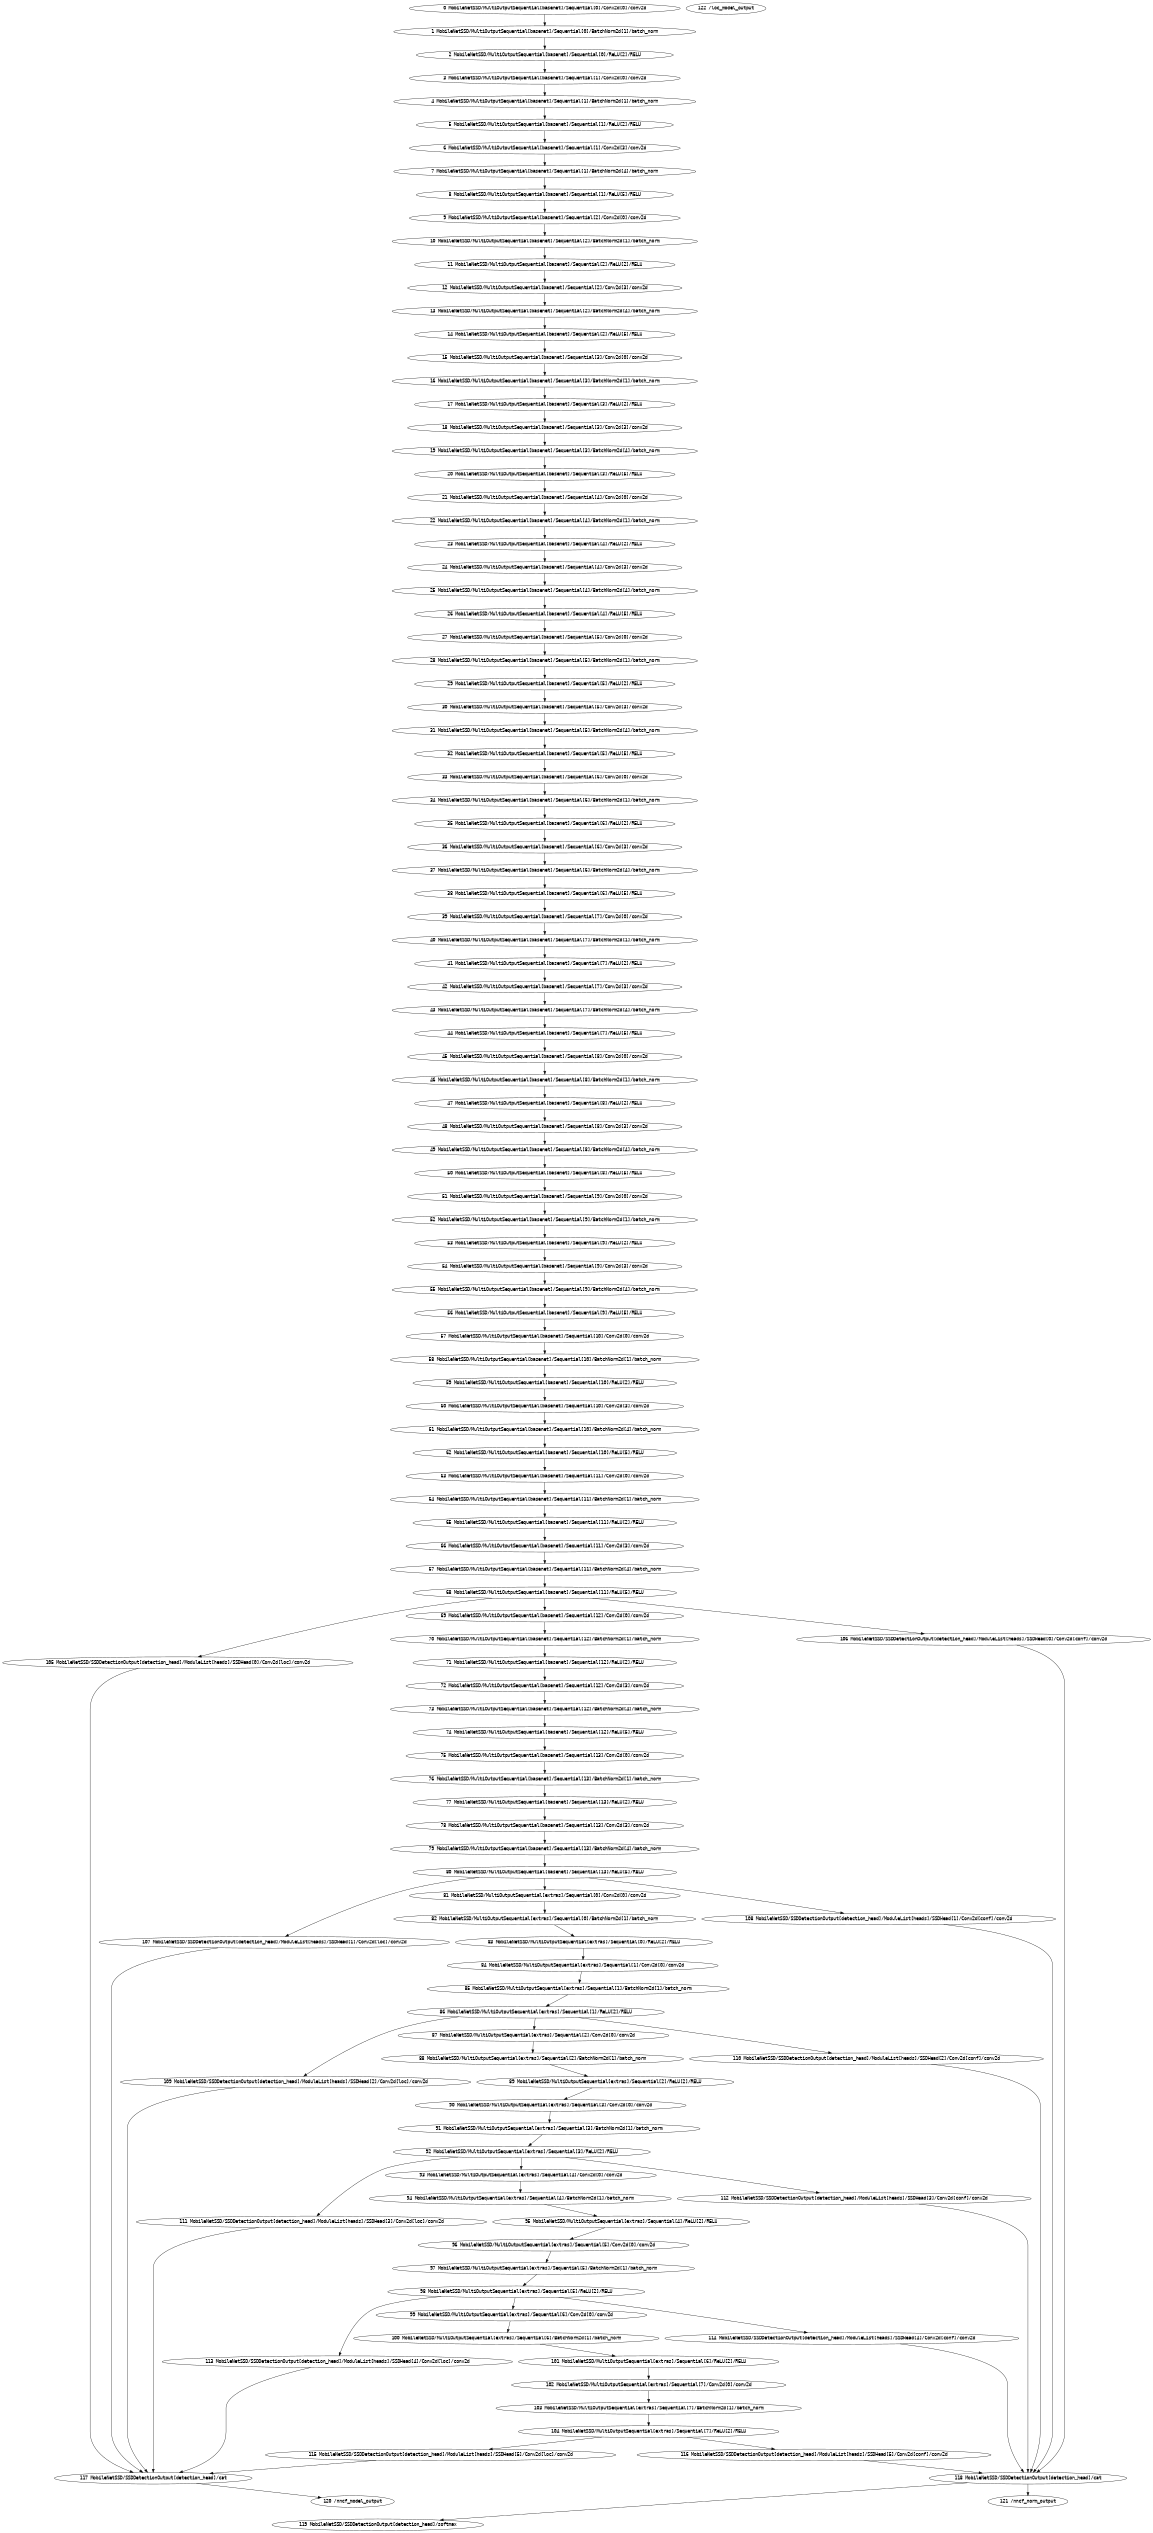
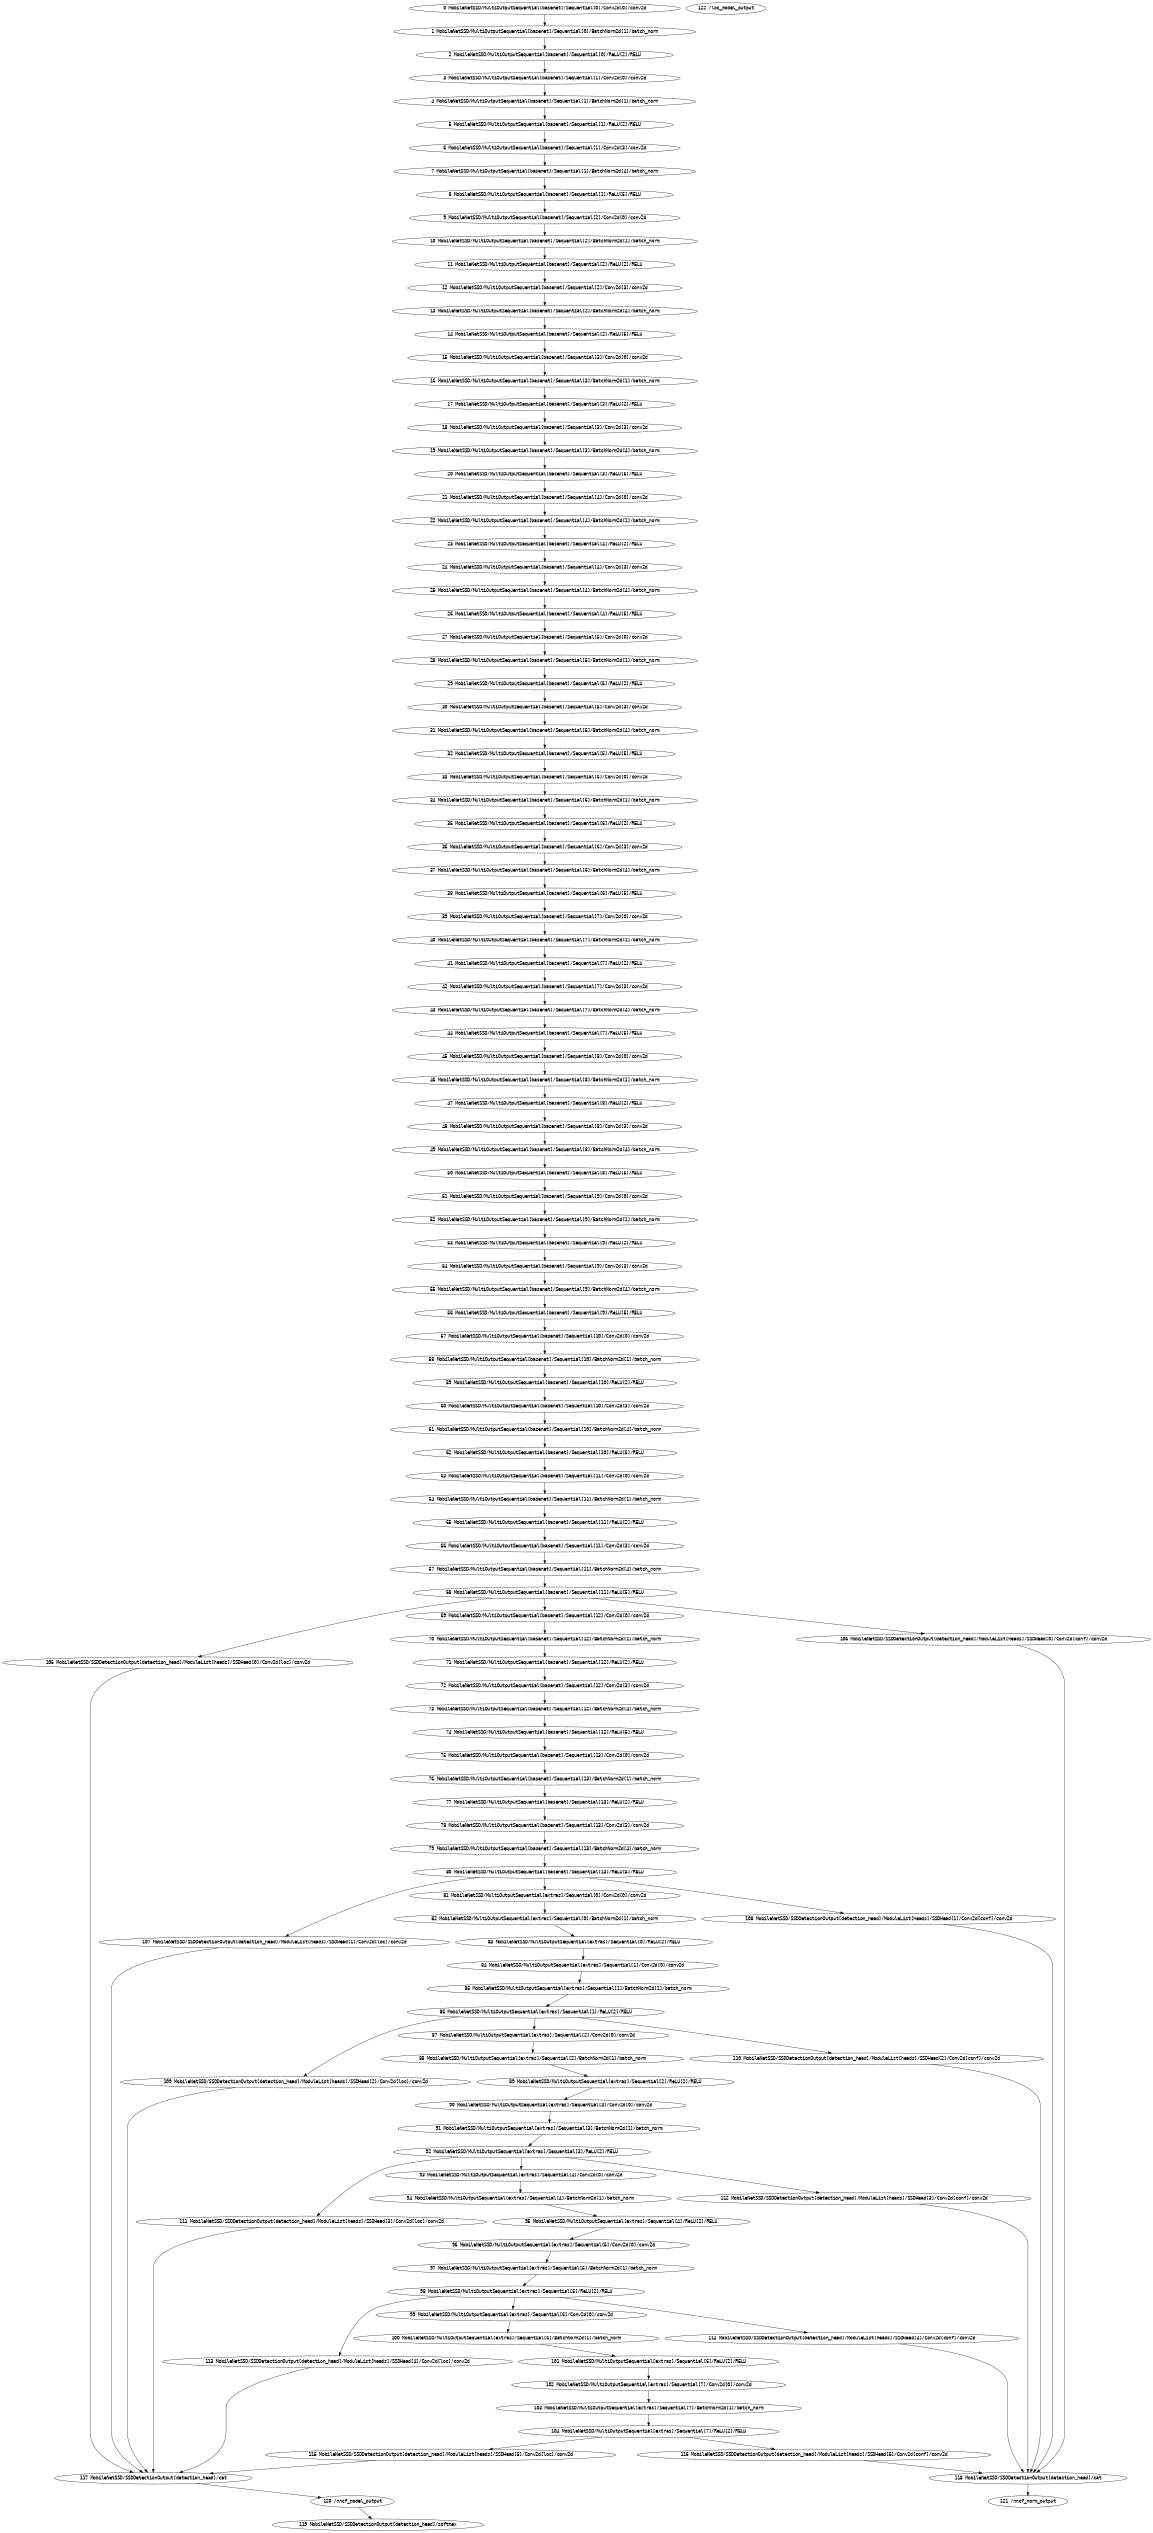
(705, 2501) -> (364, 2512)
